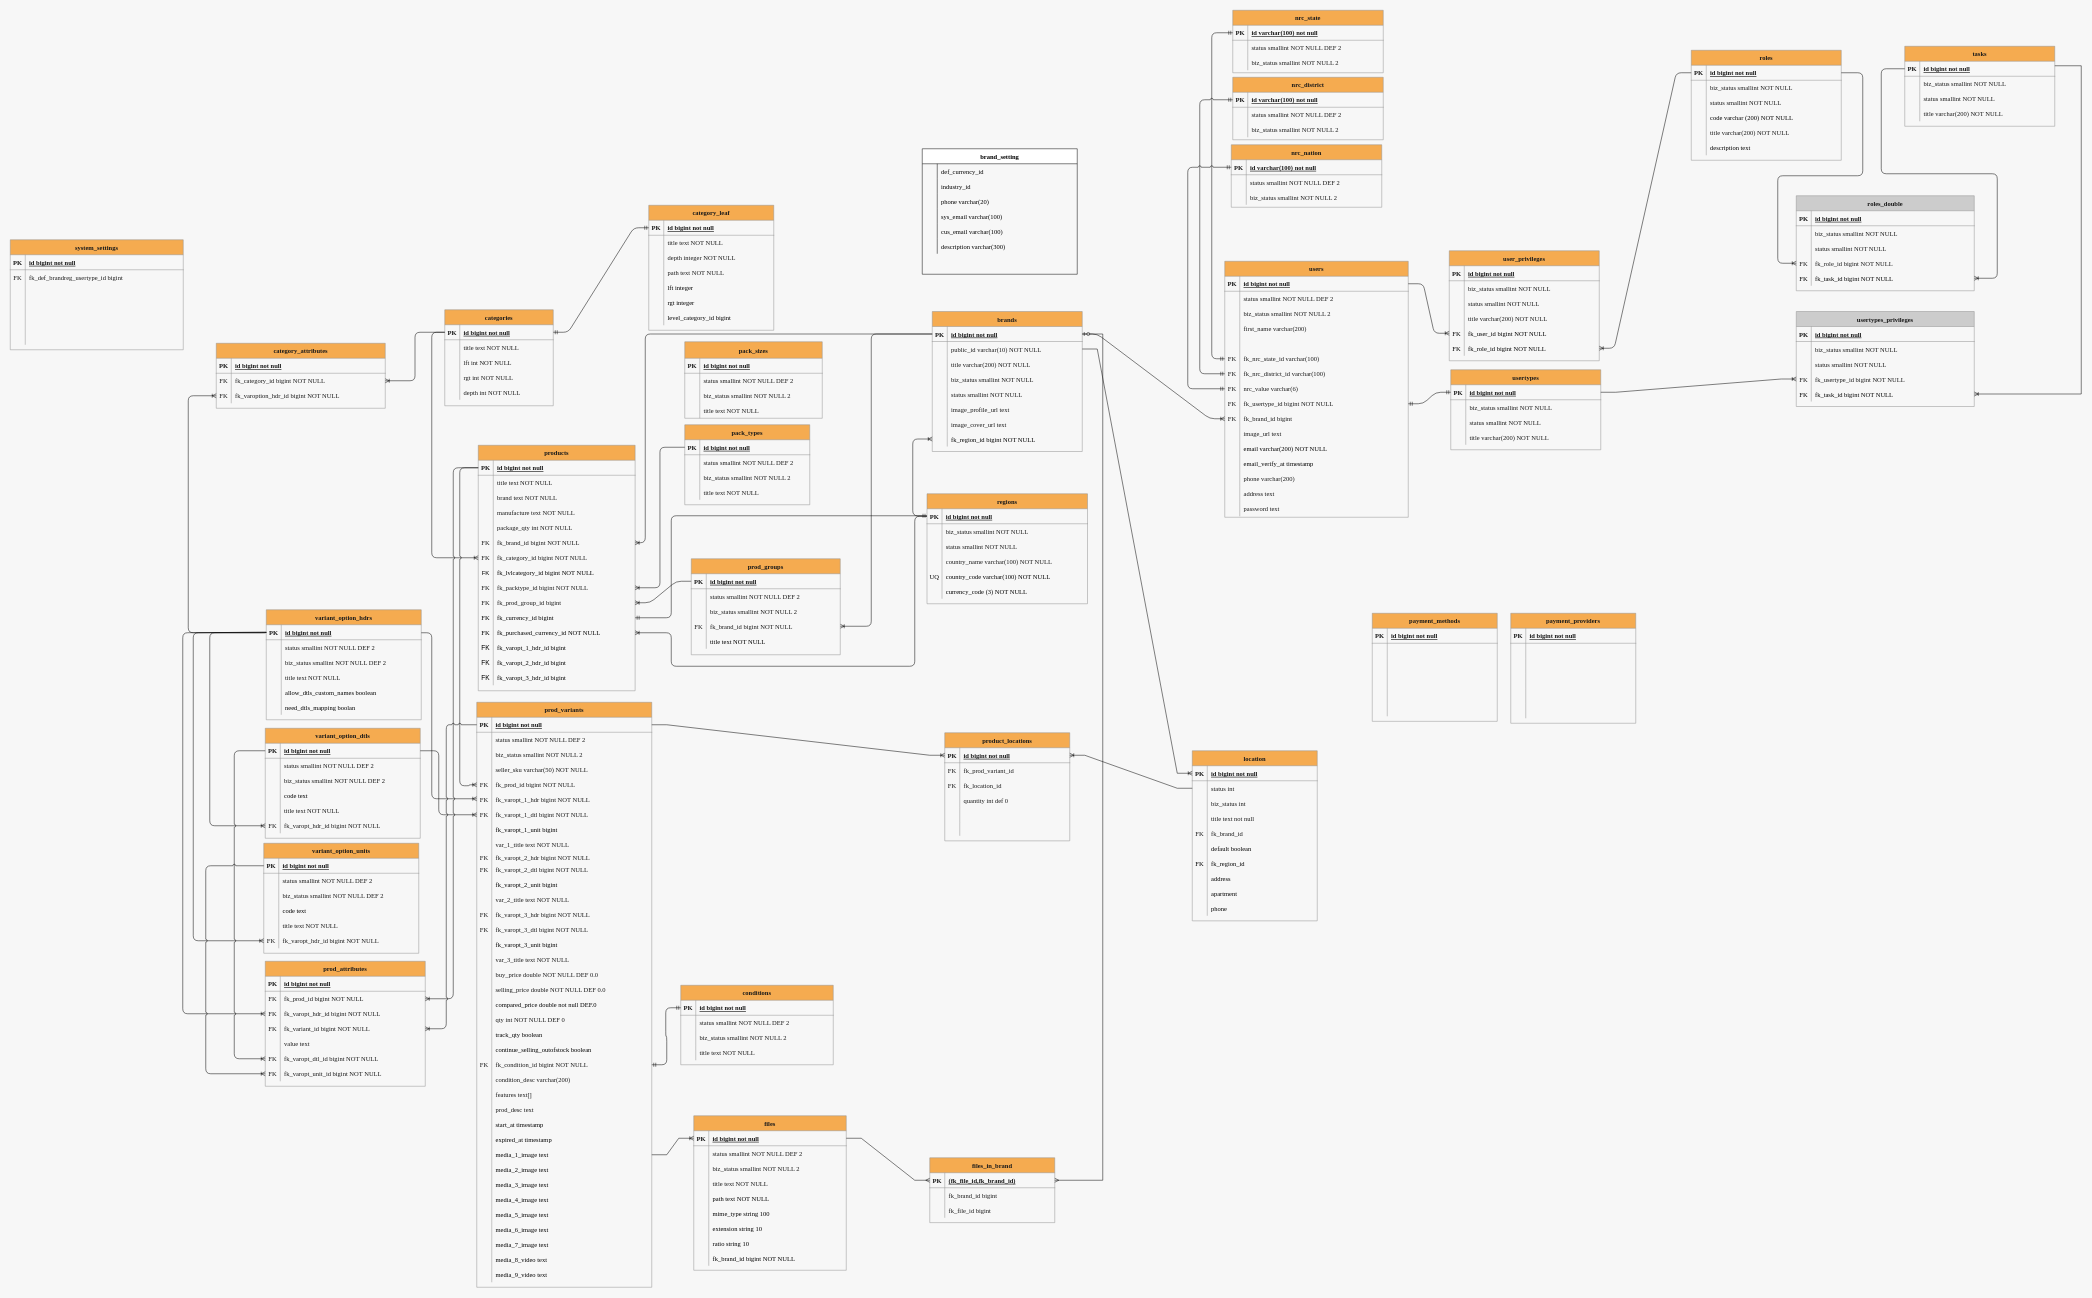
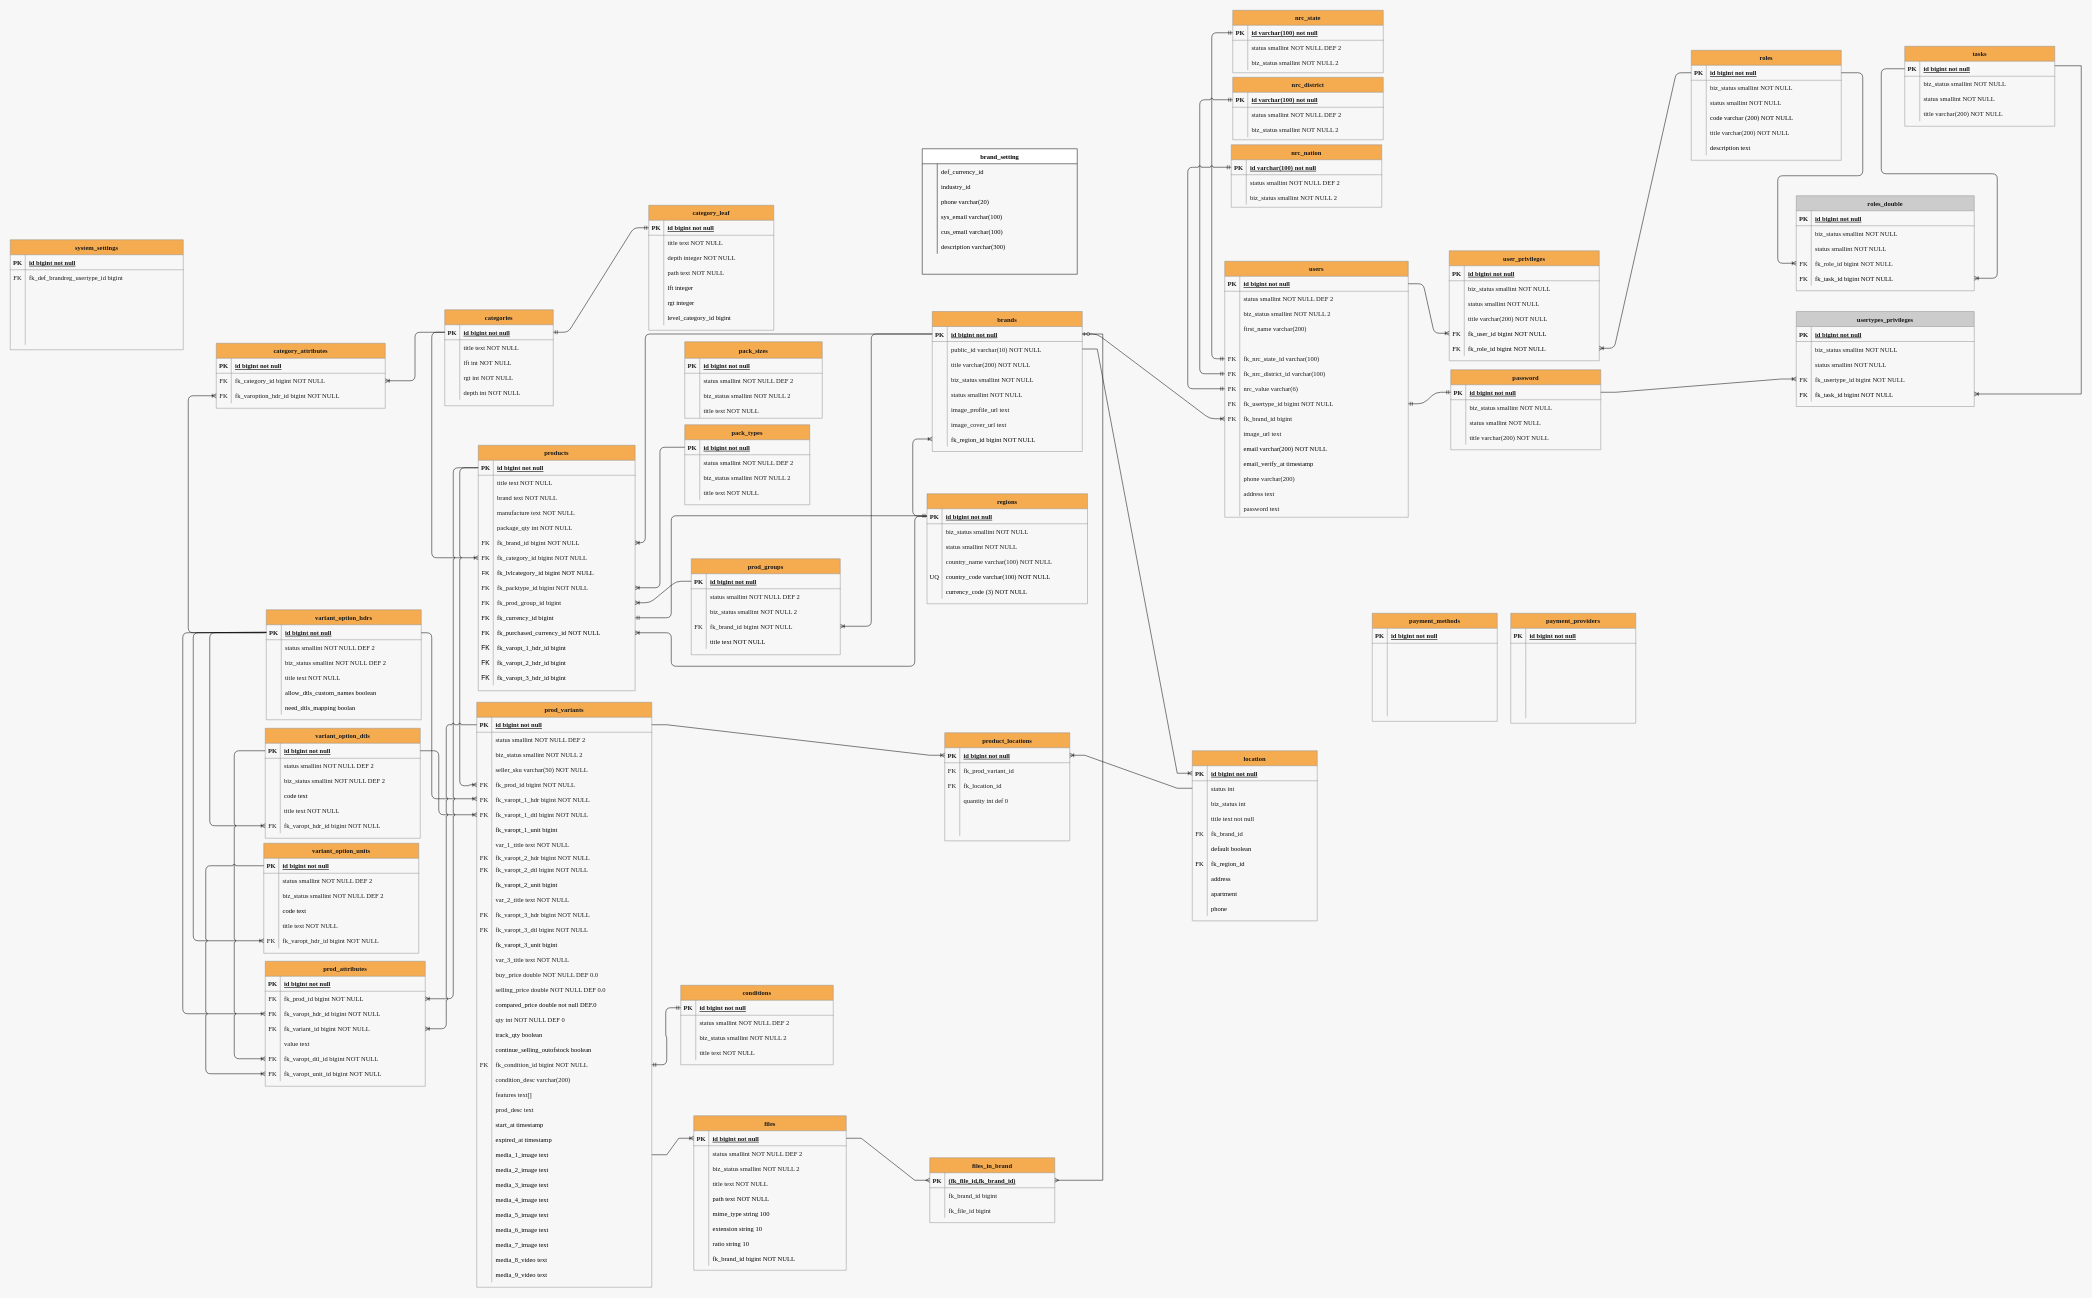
(1526, 378) -> (1526, 378)
